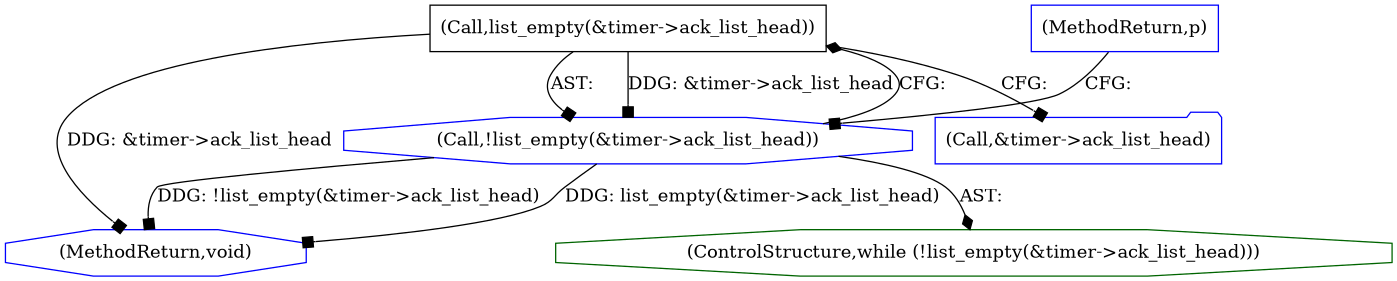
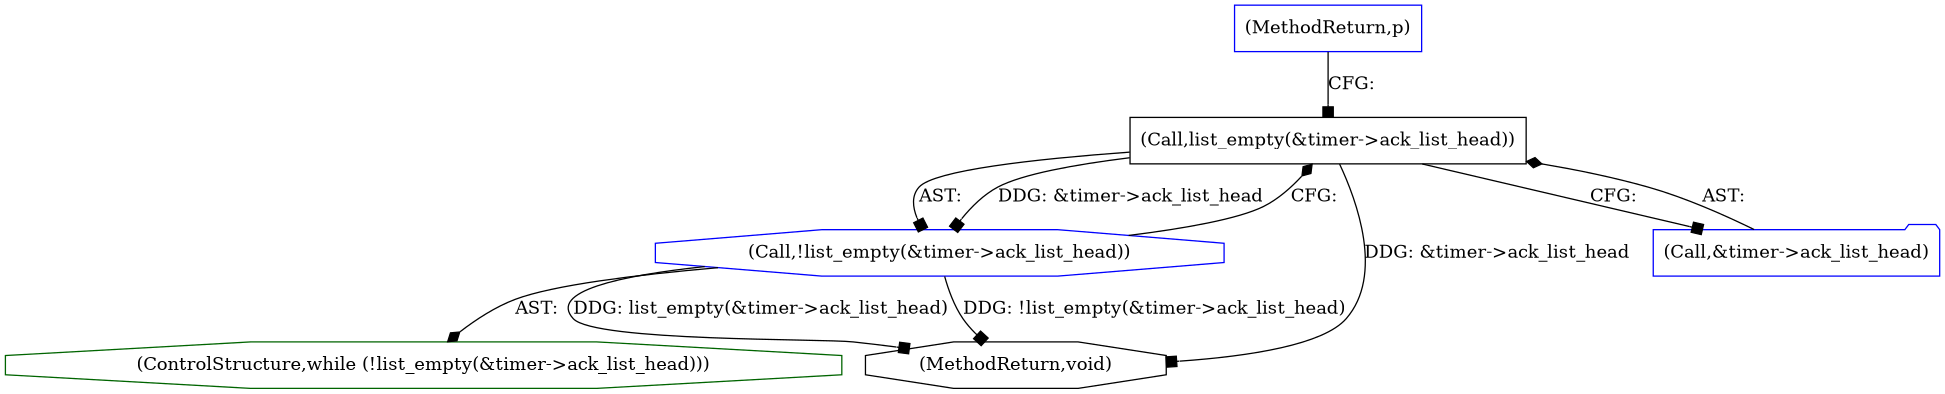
(984, 109) -> (1328, 78)
none -> (1651, 188)
(156, 253) -> (1016, 365)
